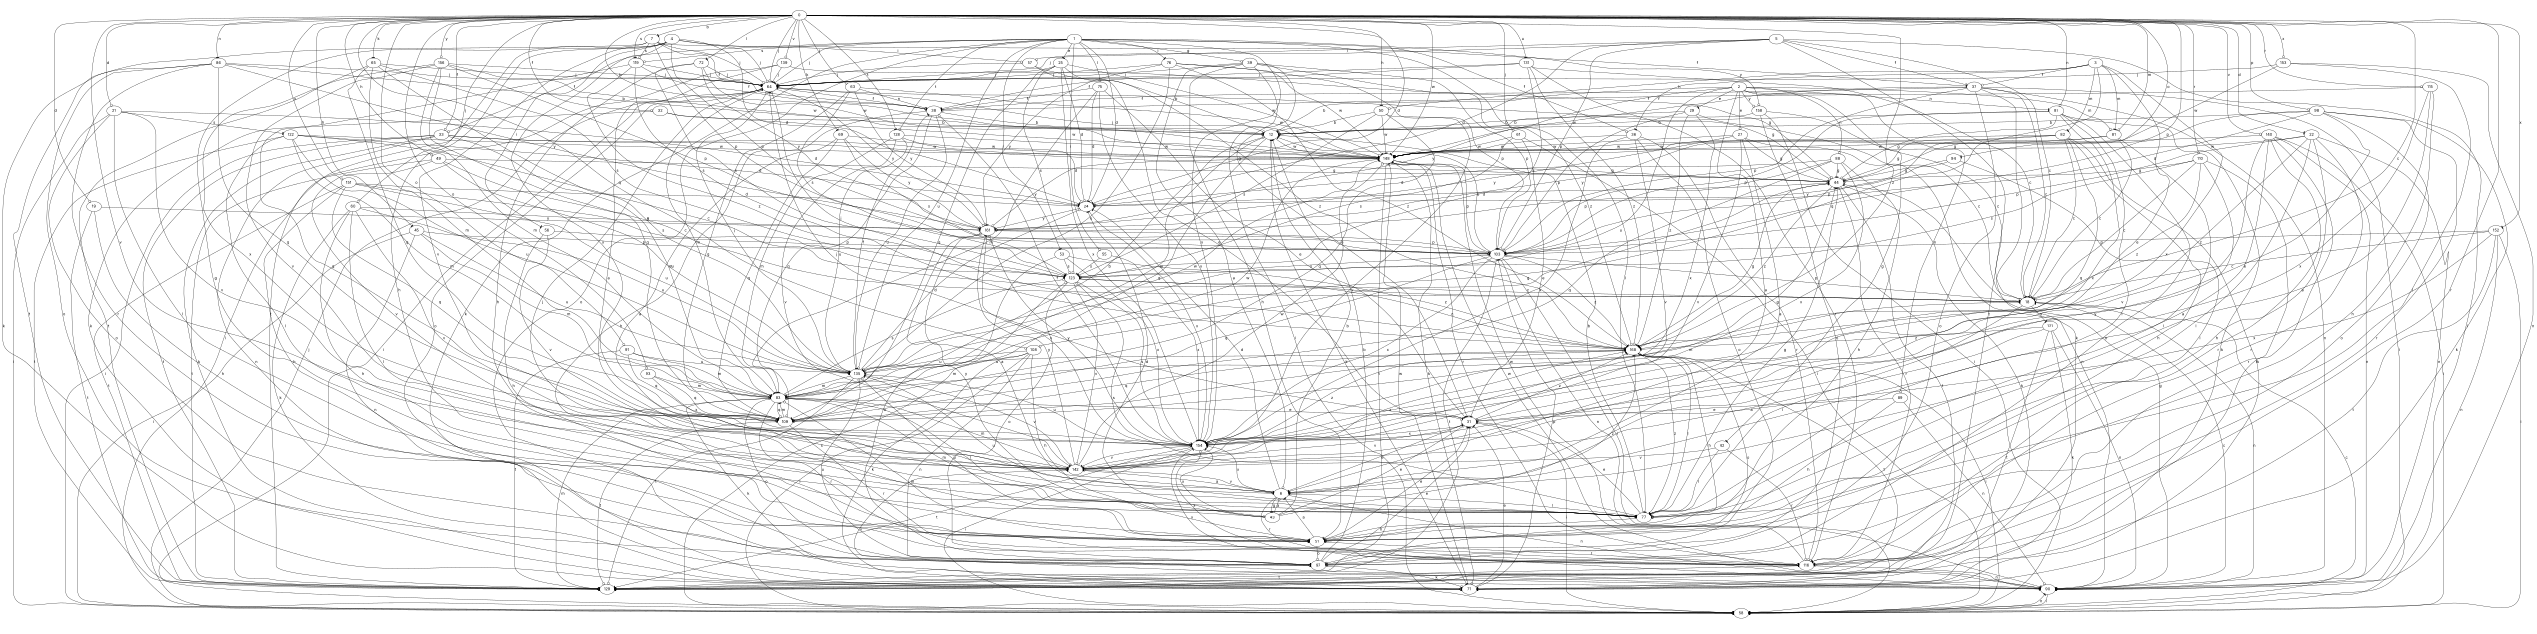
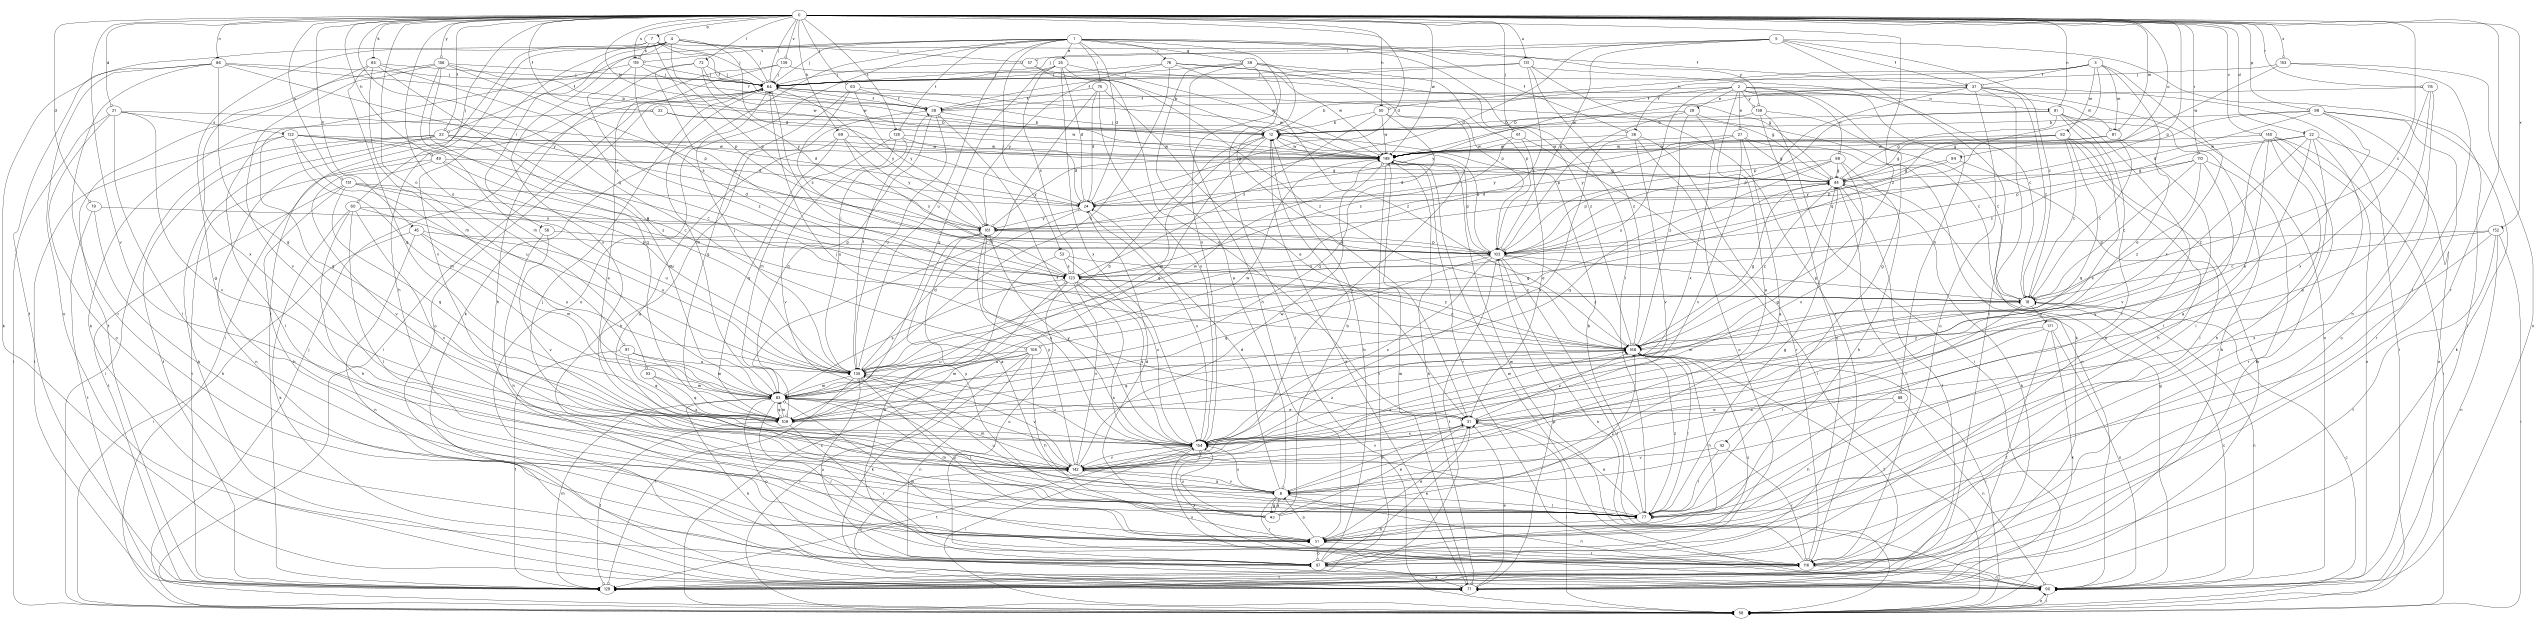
(899, 99) -> (899, 99)
(951, 177) -> (951, 177)
(1104, 254) -> none
